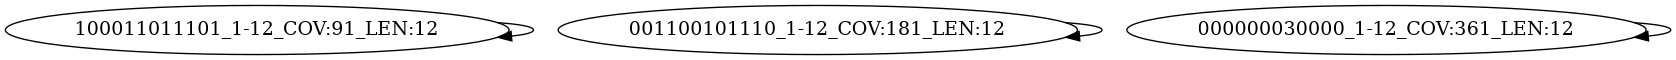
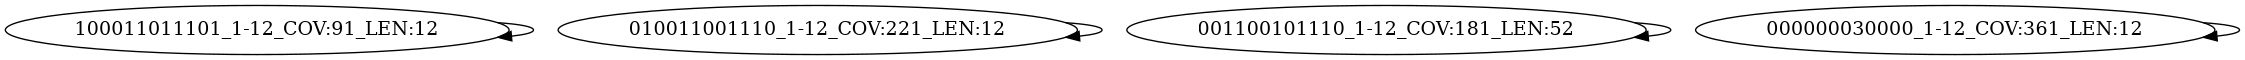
none -> (818, 30)
(818, 30) -> (1387, 30)
